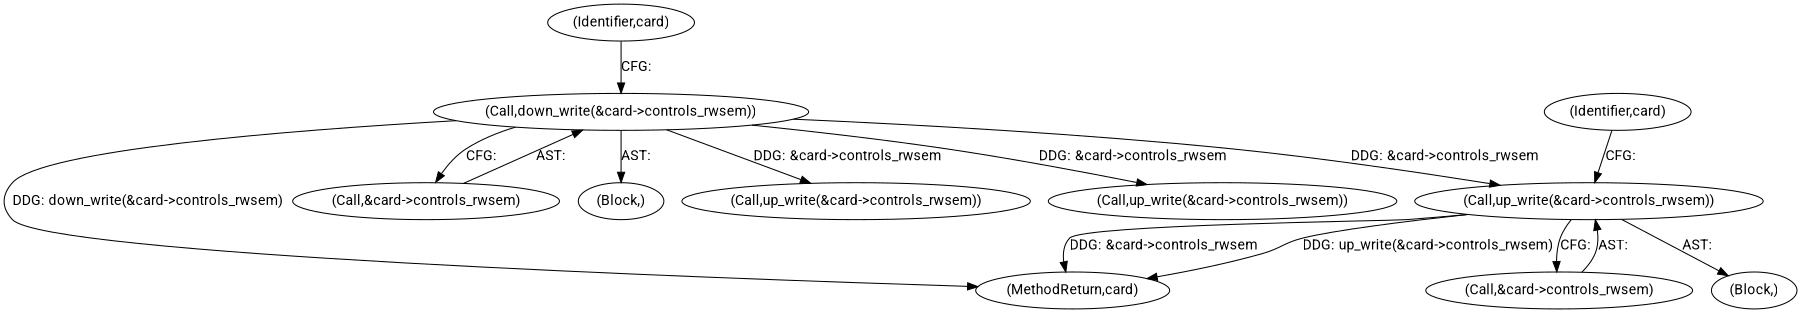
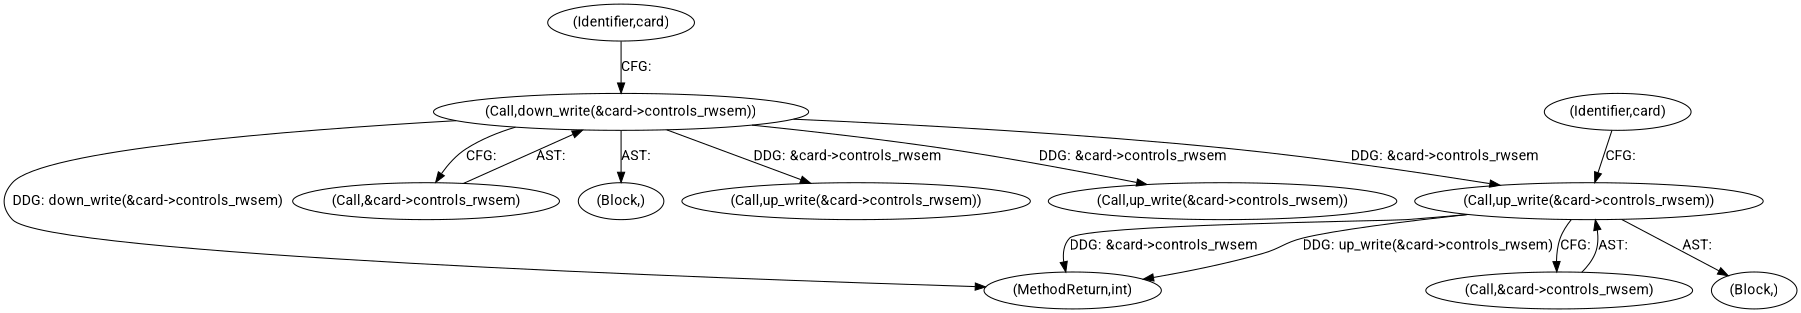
(1073, 290) -> (1073, 290)
